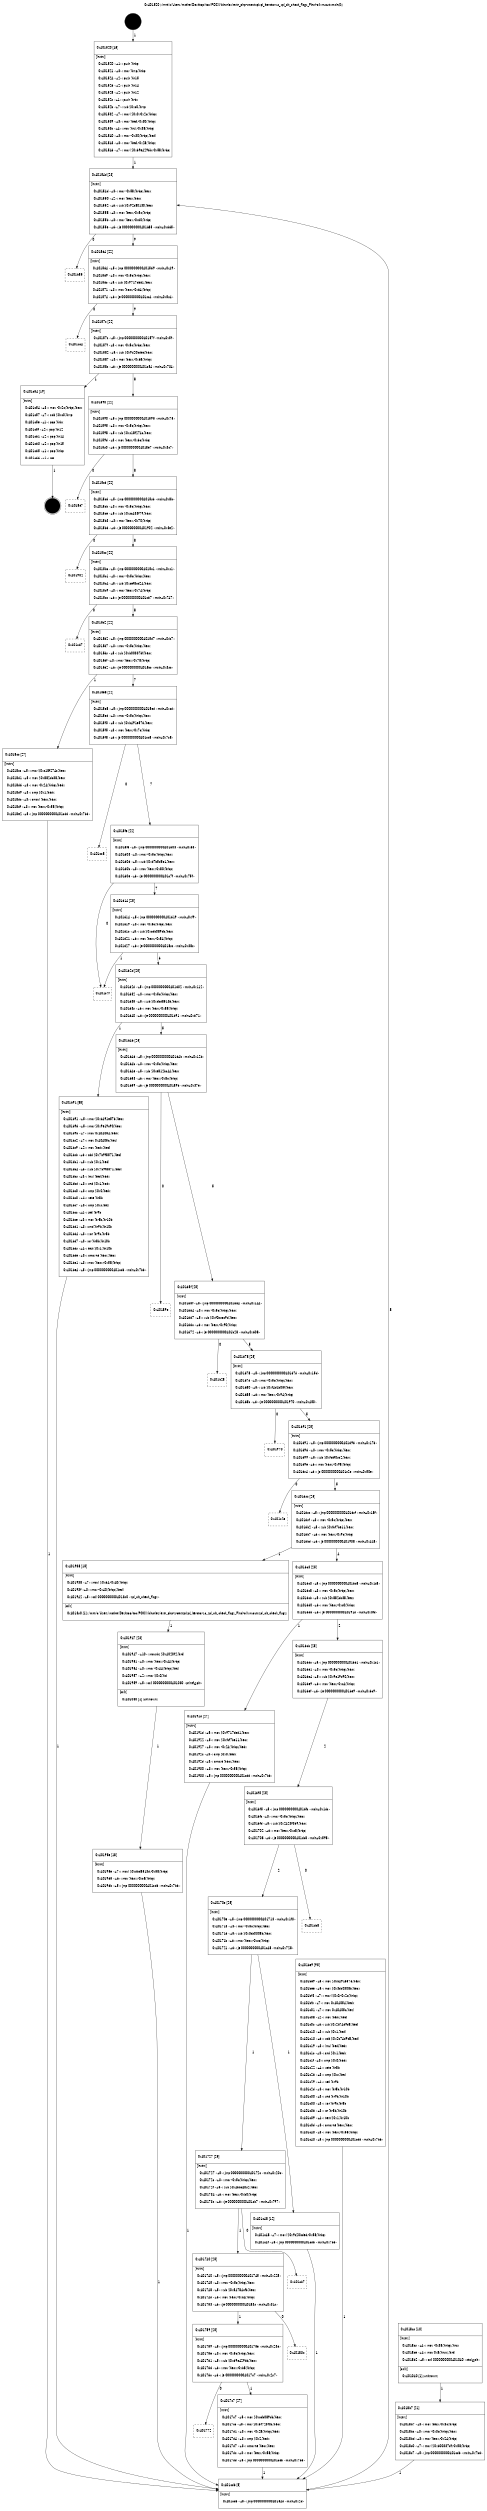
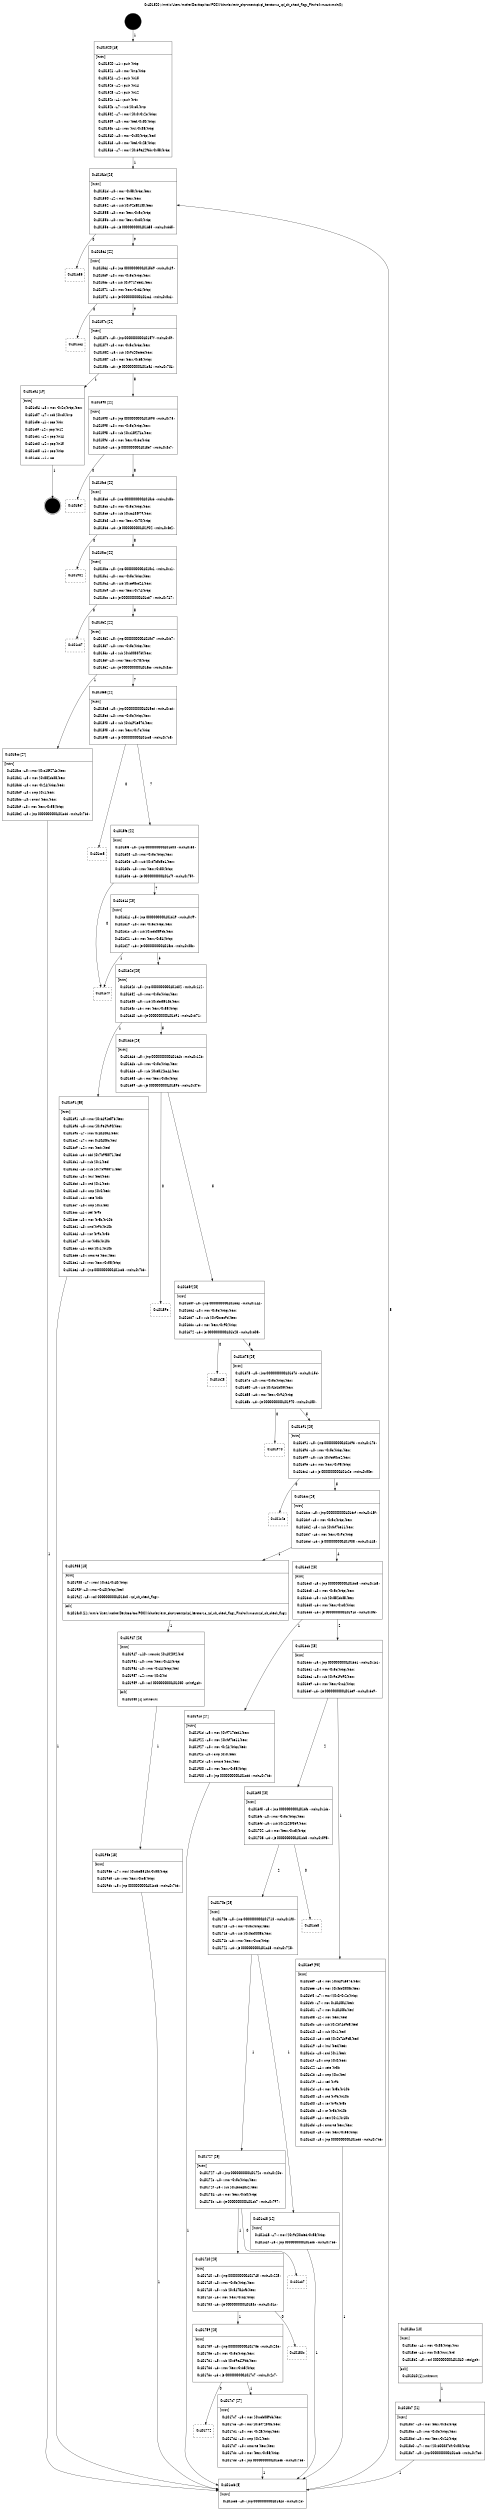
none -> (339, 1827)
